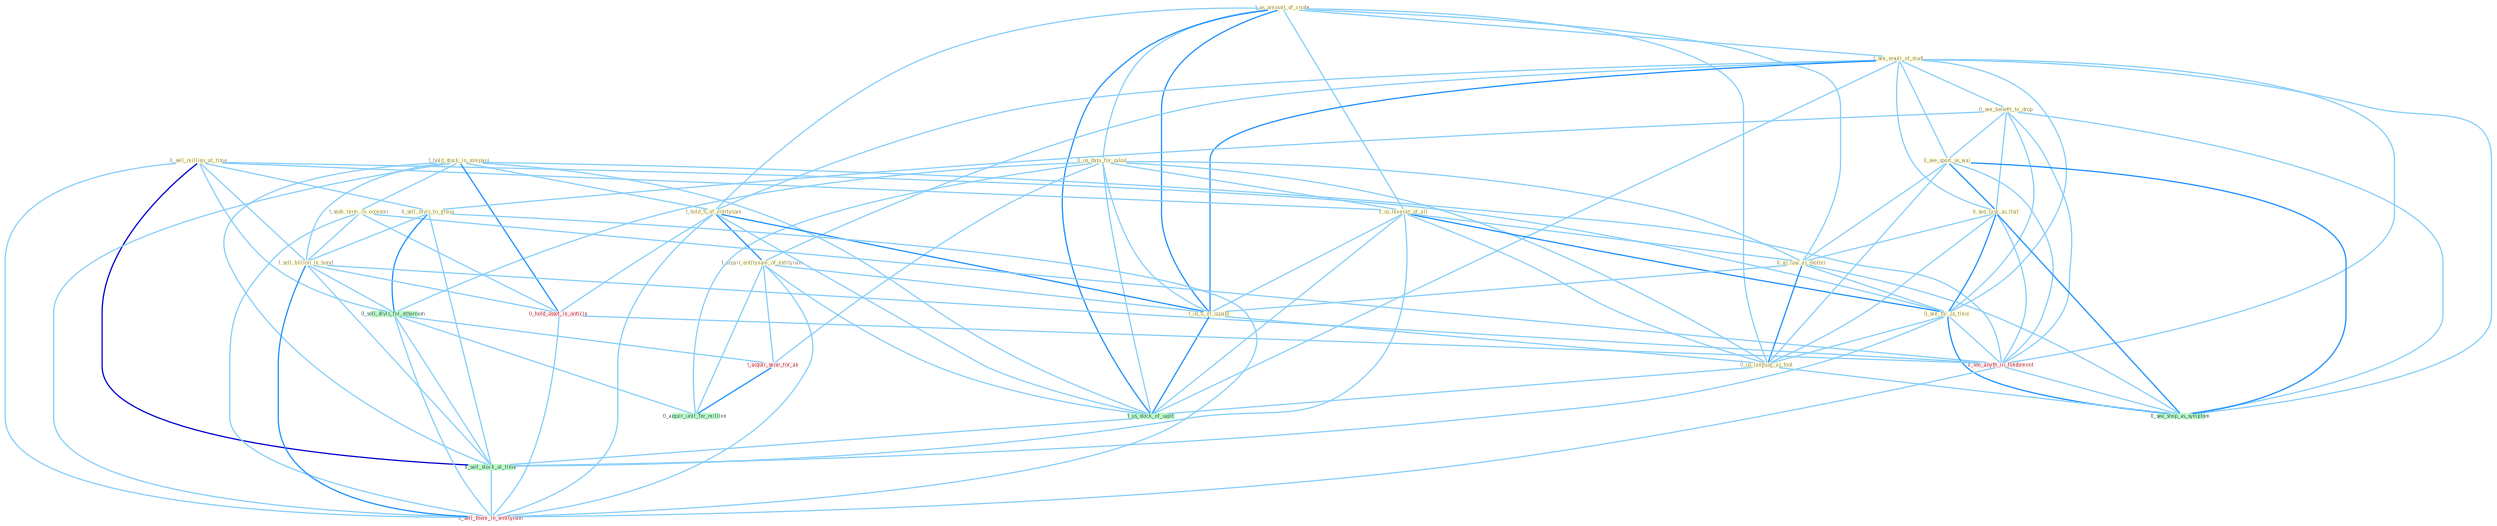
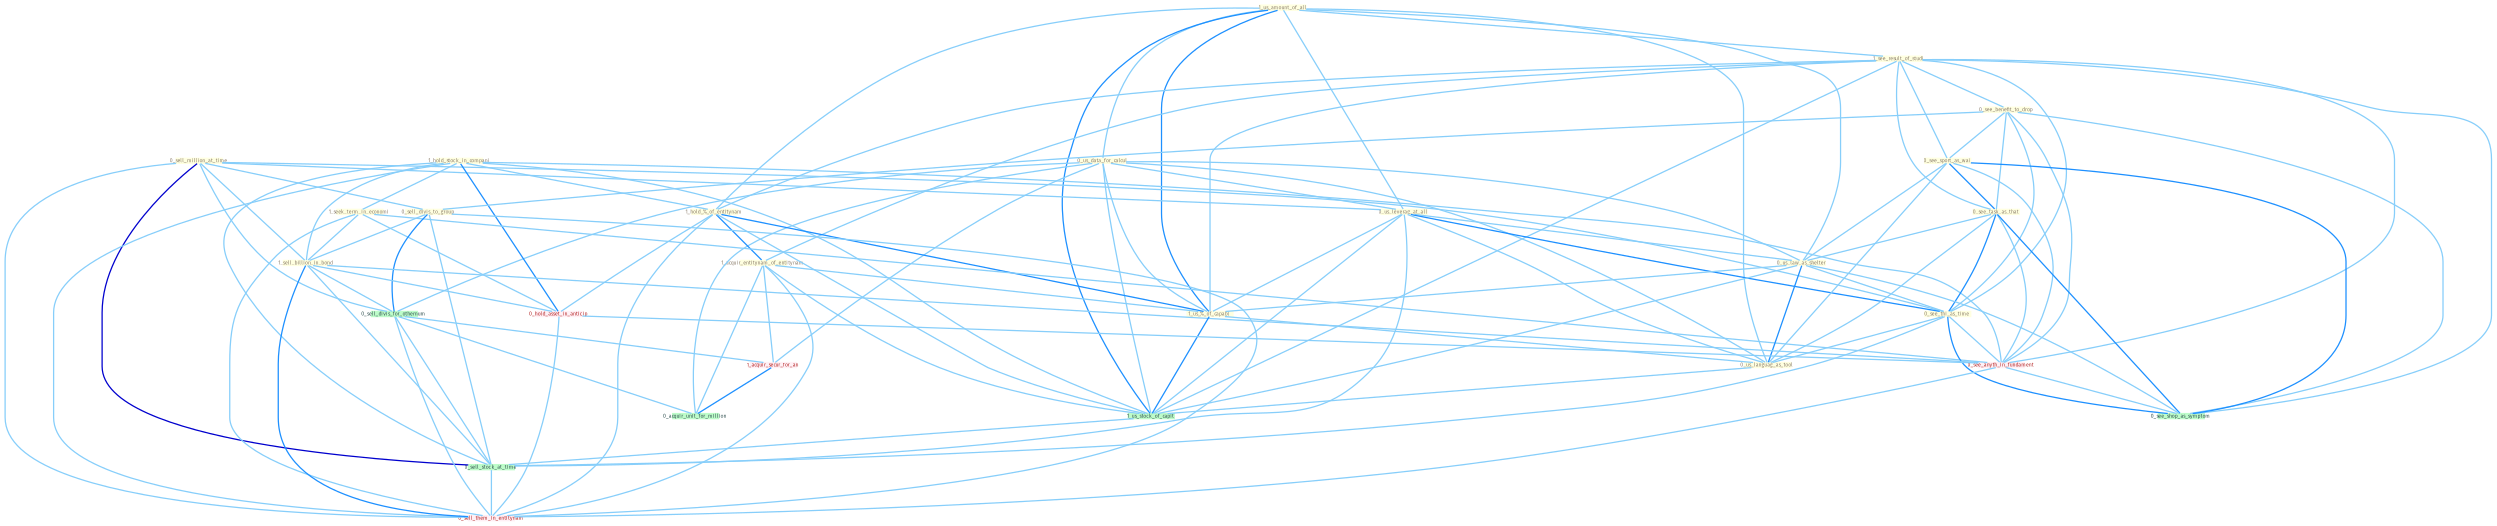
(1283, 8) -> (1283, 8)
(1460, 91) -> (1460, 91)
none -> (1430, 354)
(1975, 391) -> none
